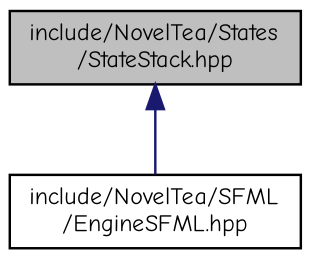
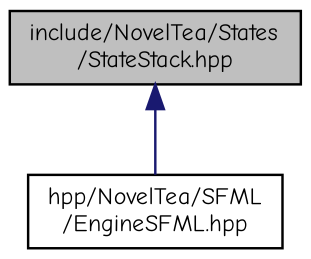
(155, 212) -> (155, 212)
